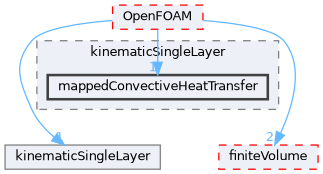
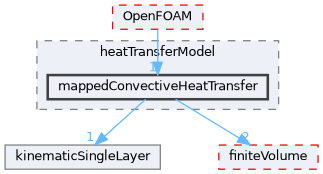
(287, 46) -> (207, 119)
(25, 51) -> (125, 118)
(158, 53) -> (158, 53)
